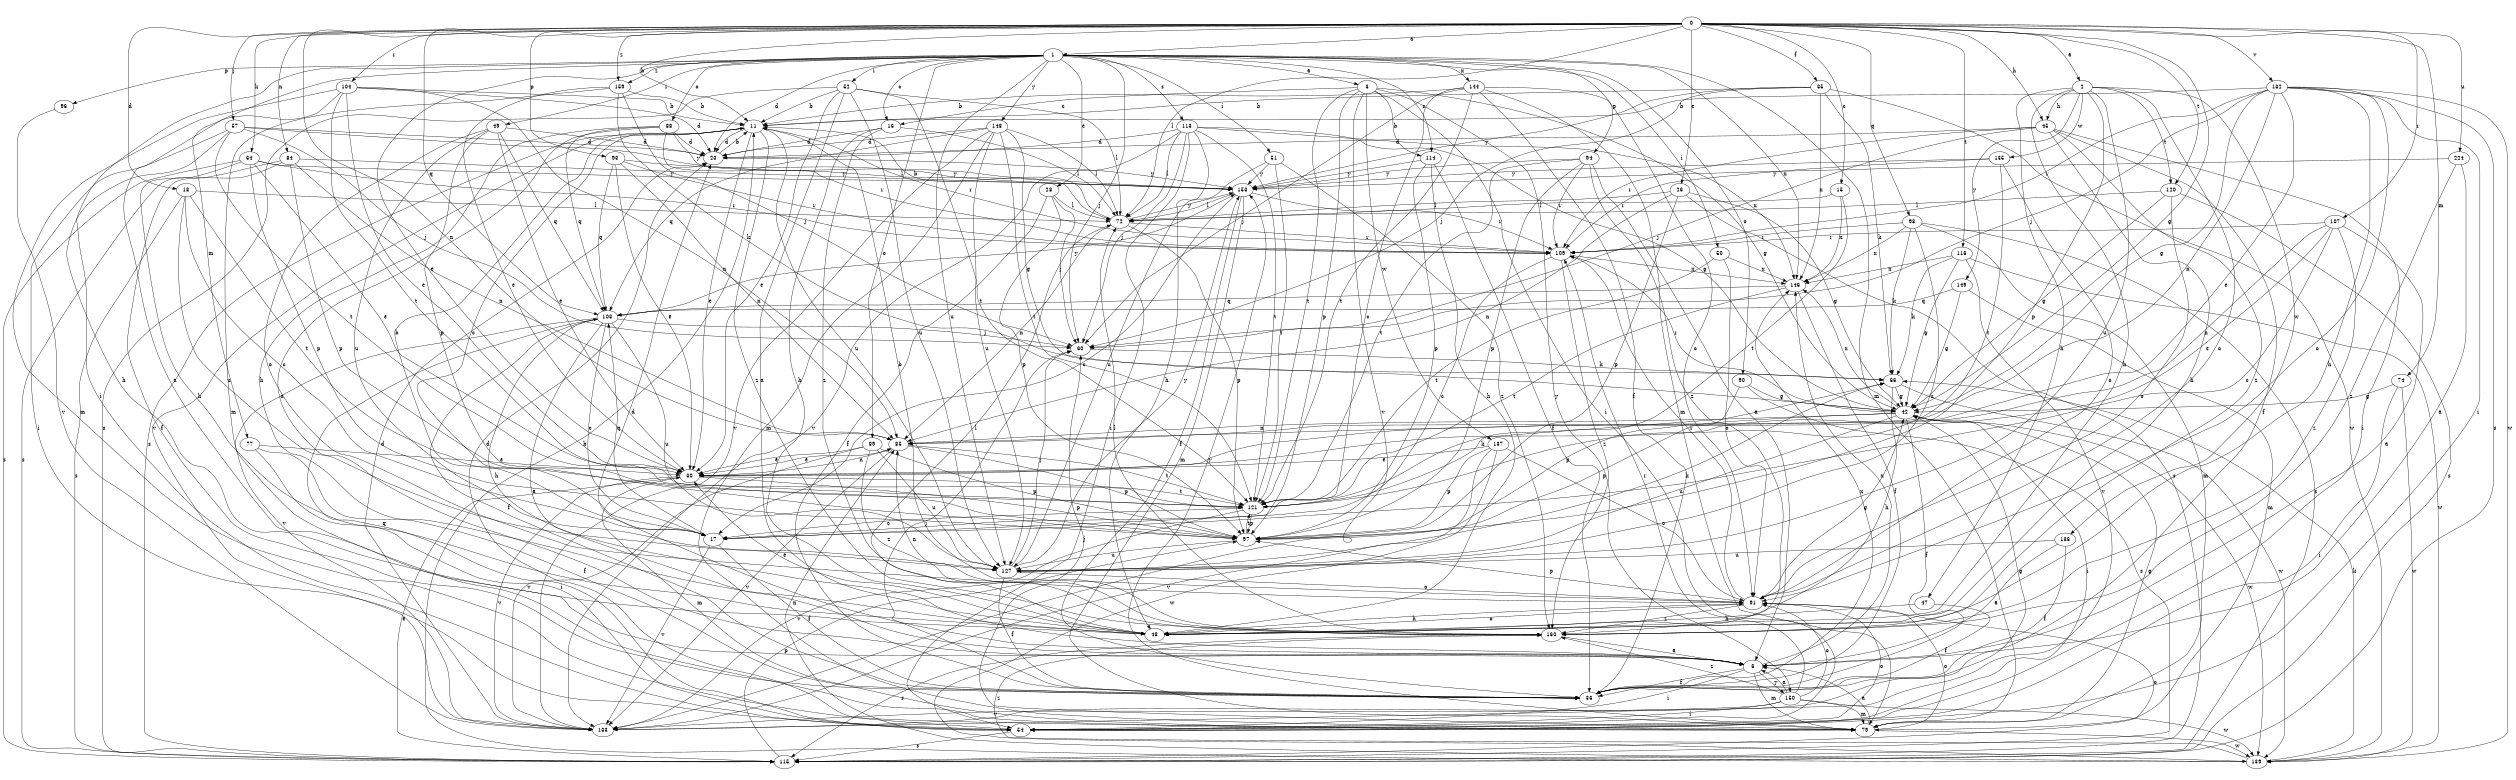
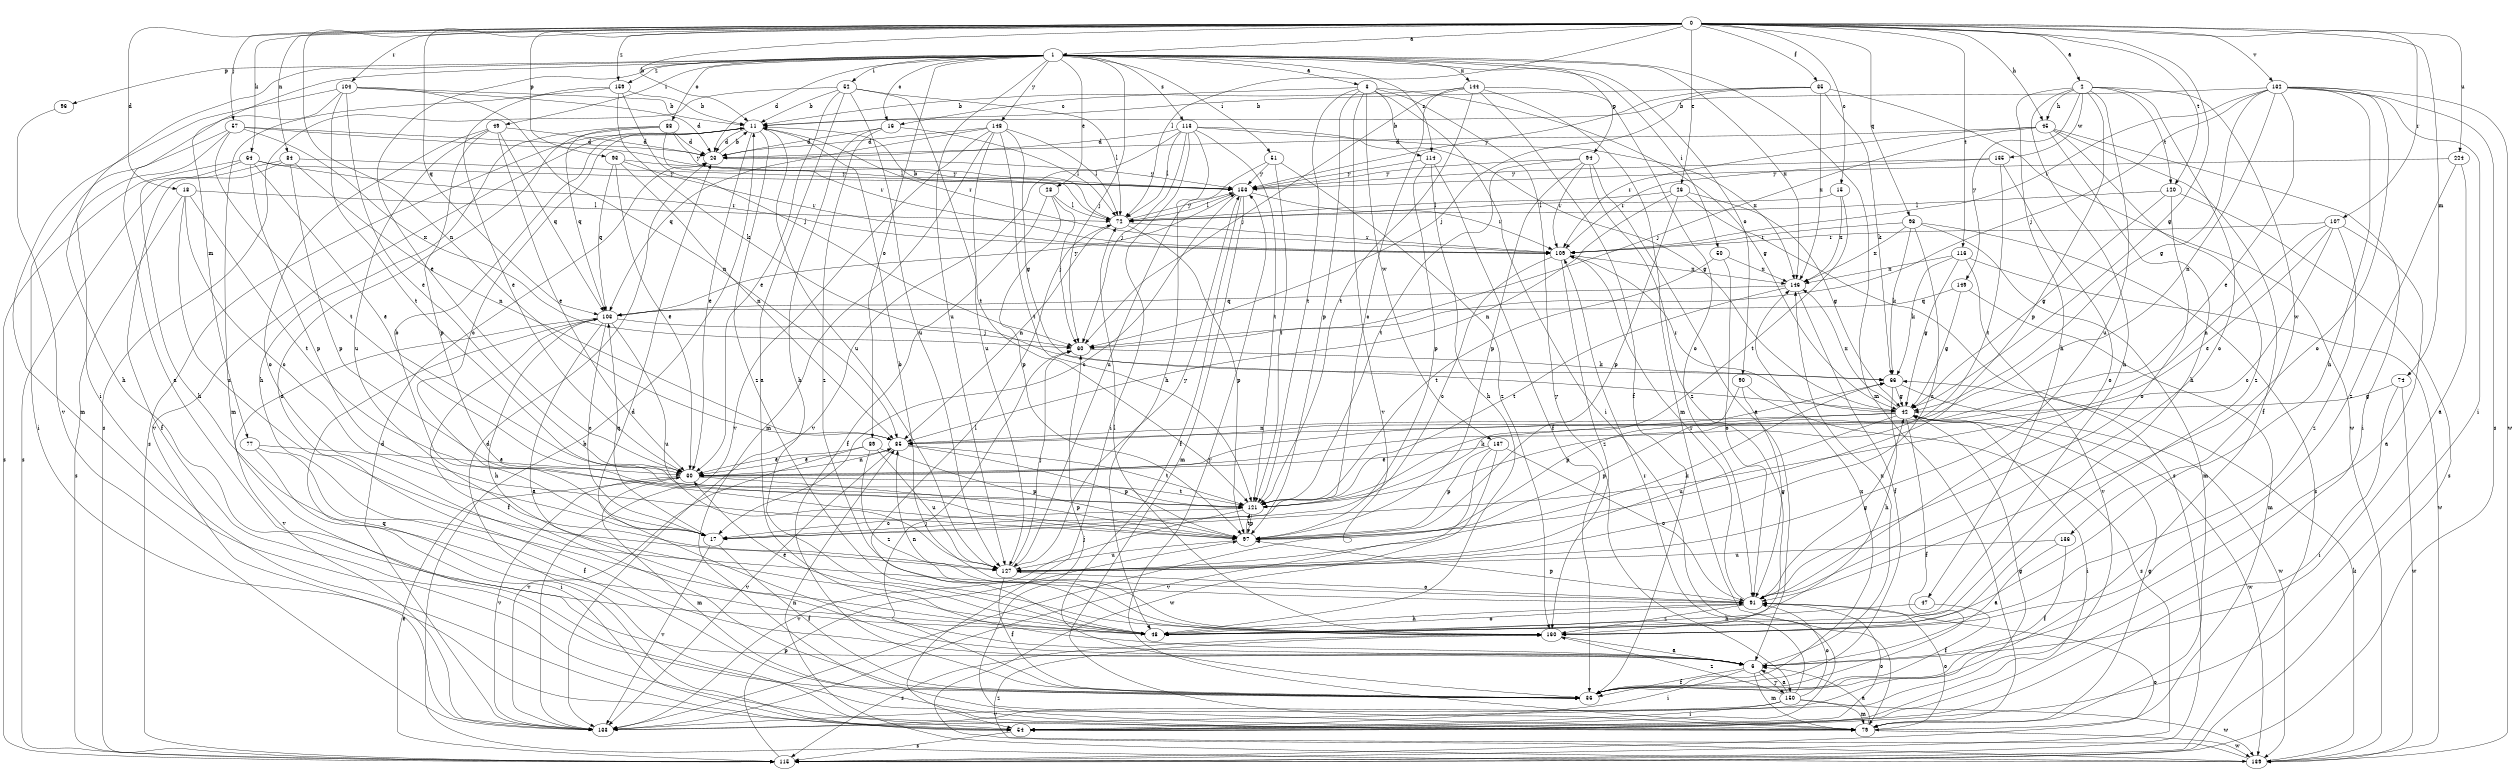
(426, 238) -> (426, 238)
(1819, 404) -> (1781, 482)
